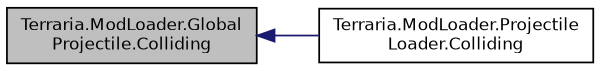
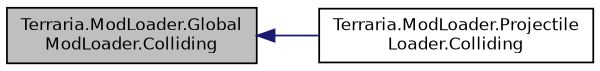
(132, 36) -> (132, 36)
